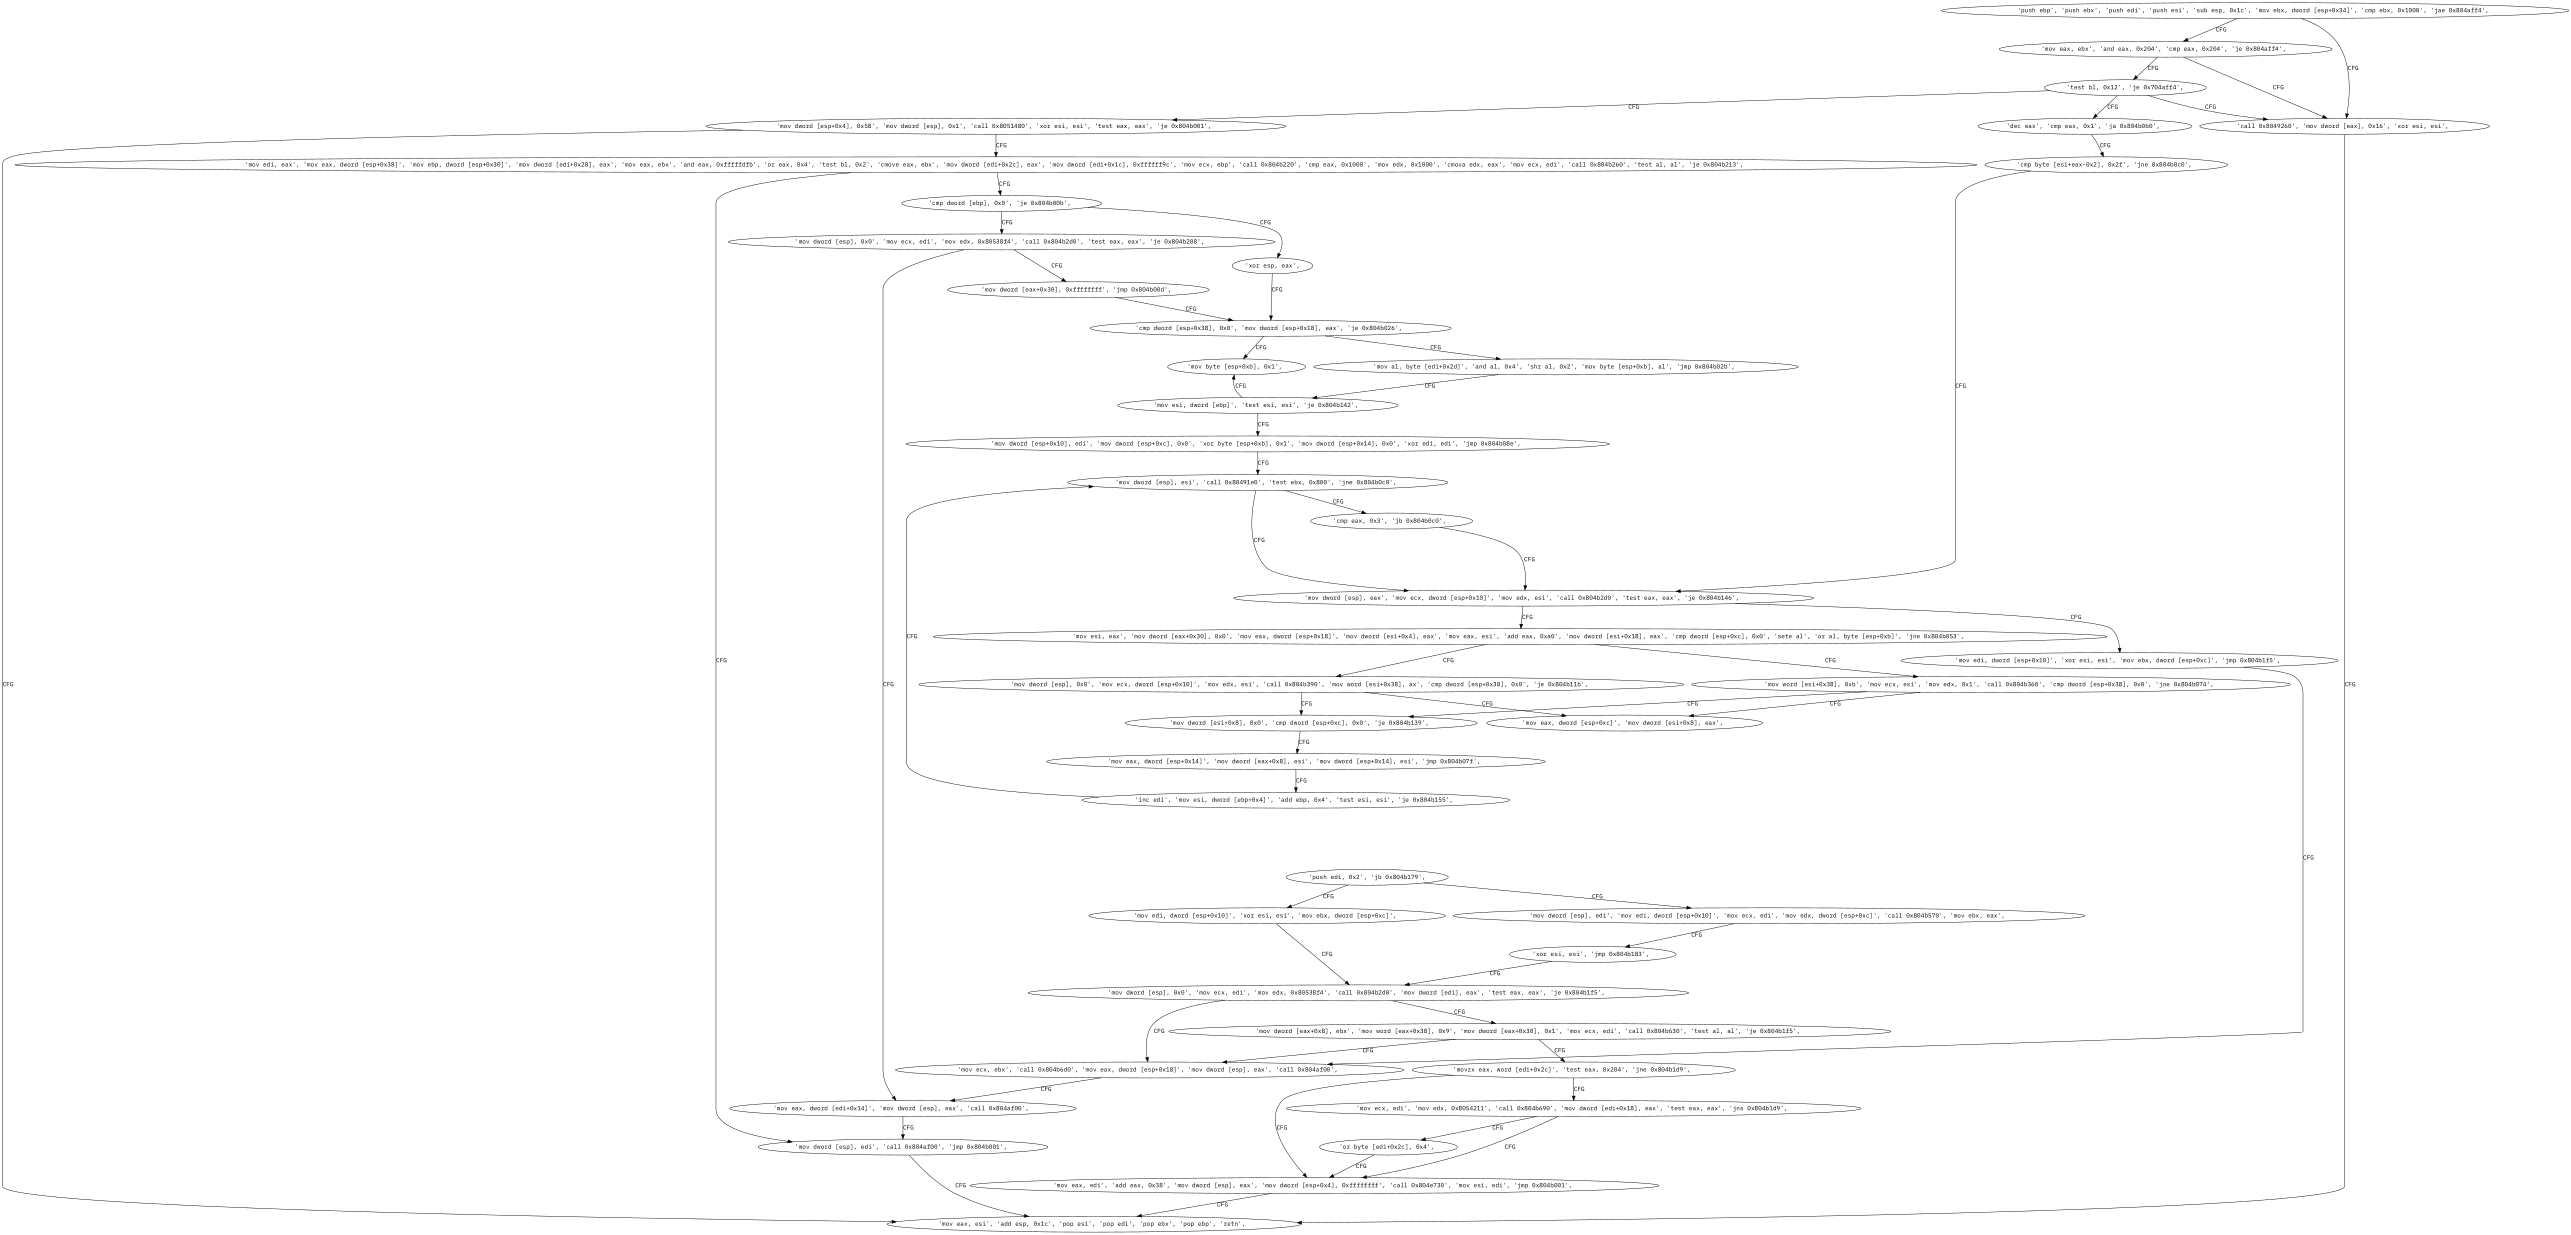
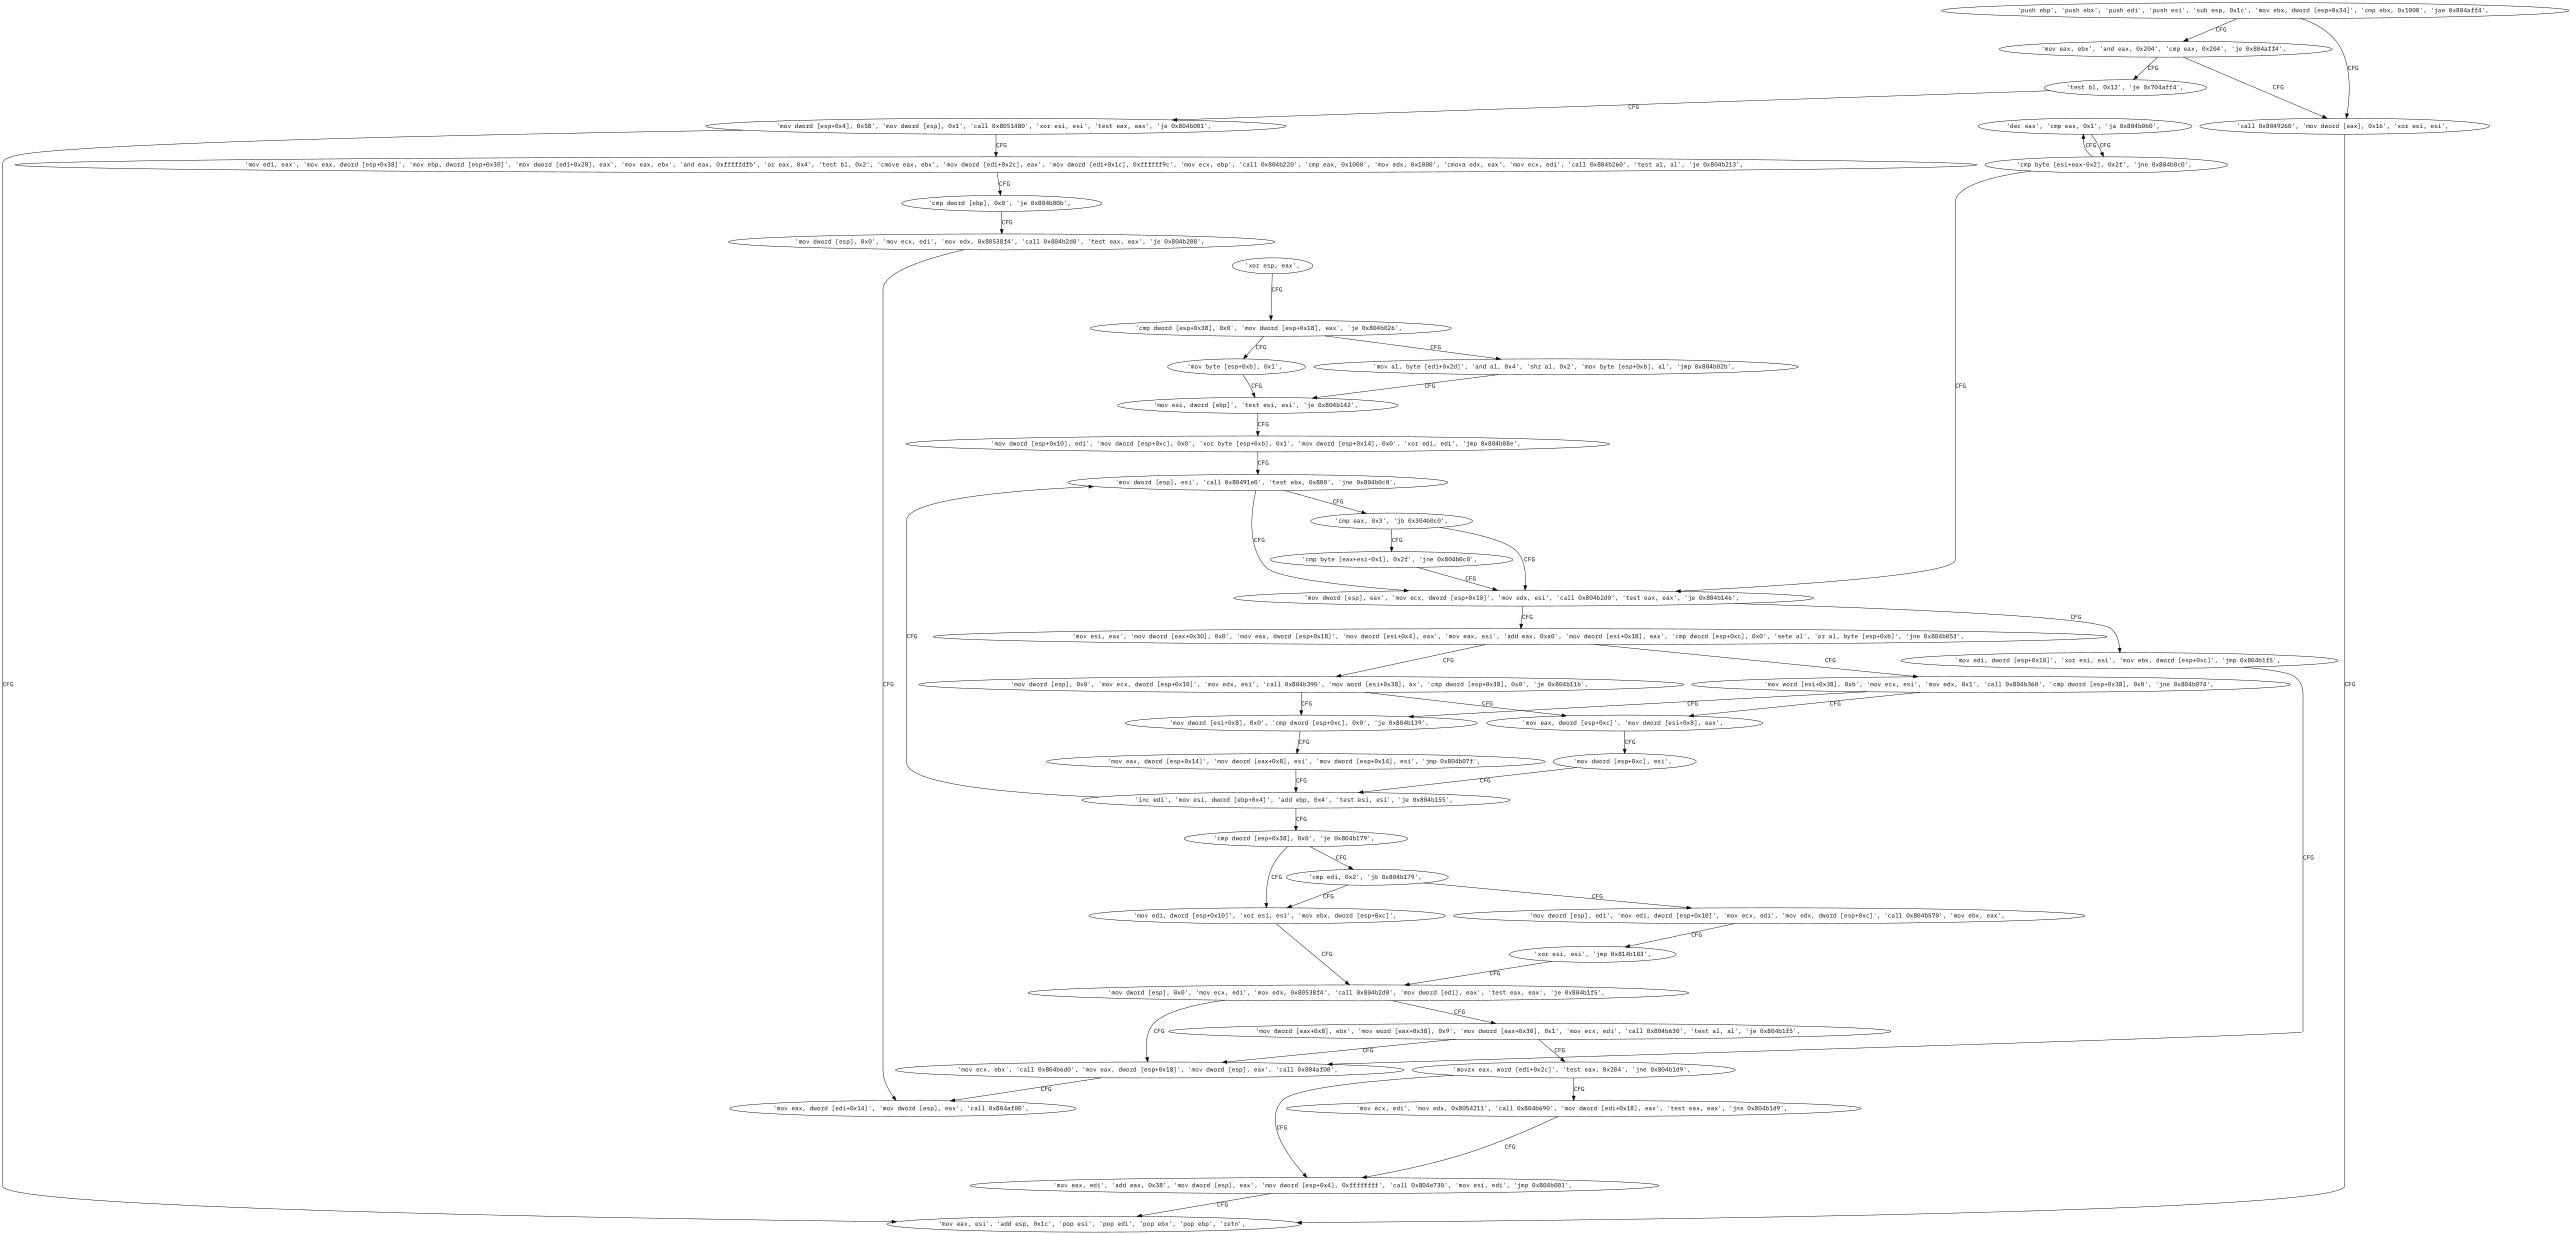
(2107, 105) -> (2086, 149)
(2205, 110) -> none
(1195, 216) -> none
(1078, 290) -> none
(1235, 390) -> (1249, 384)
(1392, 521) -> (1392, 521)
none -> (1392, 560)
none -> (1625, 762)
none -> (1296, 839)
(1367, 877) -> (1367, 877)
(1593, 954) -> (1593, 954)
(903, 1147) -> none
(1389, 1147) -> none
